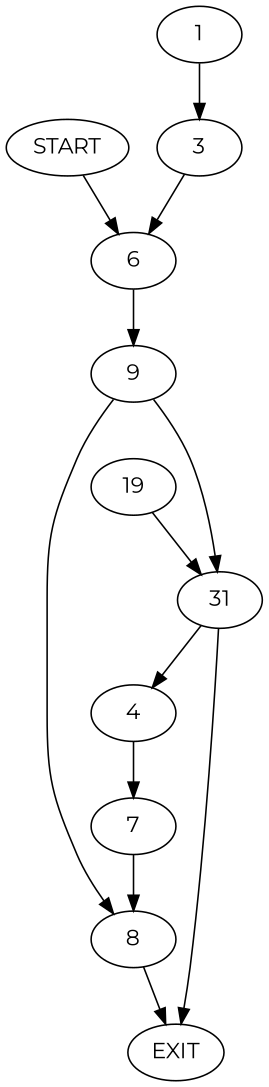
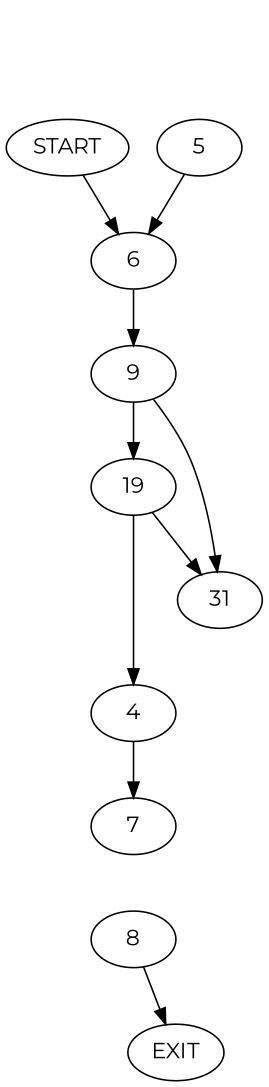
(199, 35) -> none
(199, 148) -> (199, 148)
(47, 649) -> (134, 423)
(182, 650) -> (134, 592)
(205, 819) -> none
(134, 875) -> none
